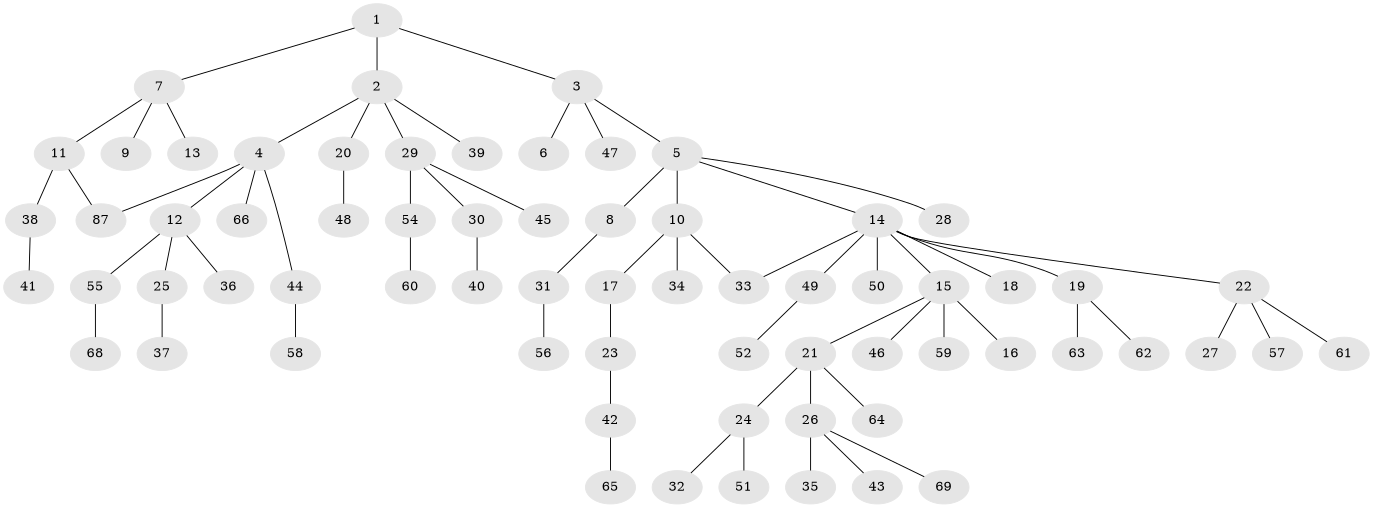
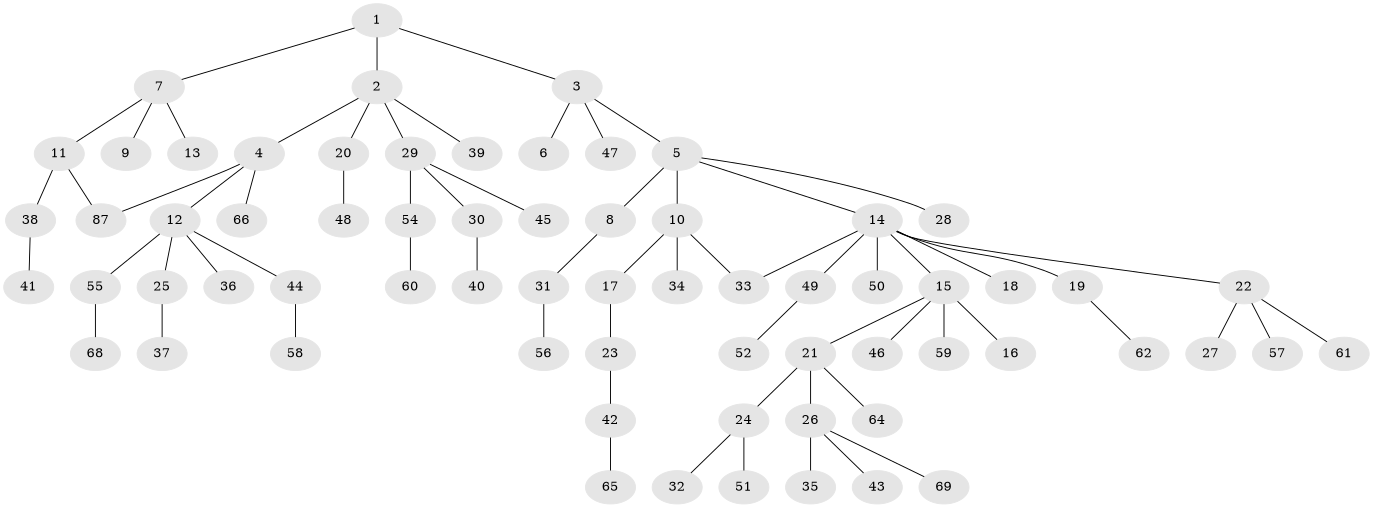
(280, 220) -> (235, 254)
(1077, 354) -> none
